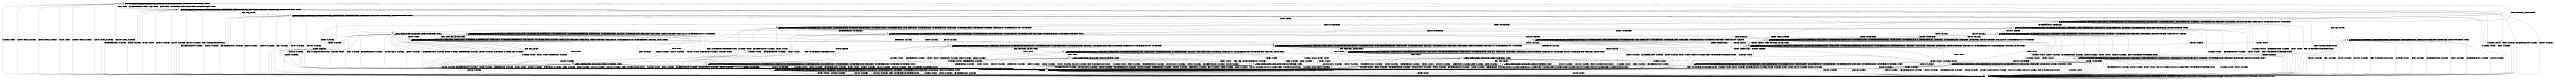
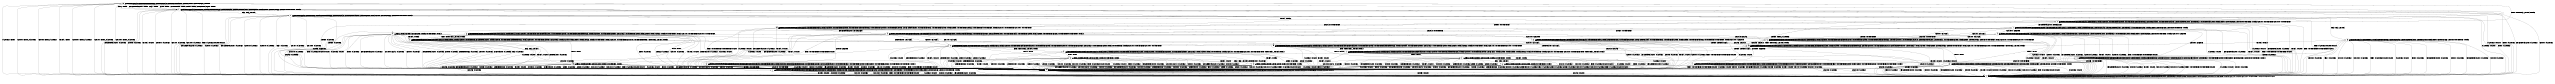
none -> (1440, 53)
